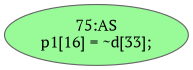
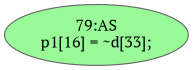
(96, 35) -> (96, 35)
